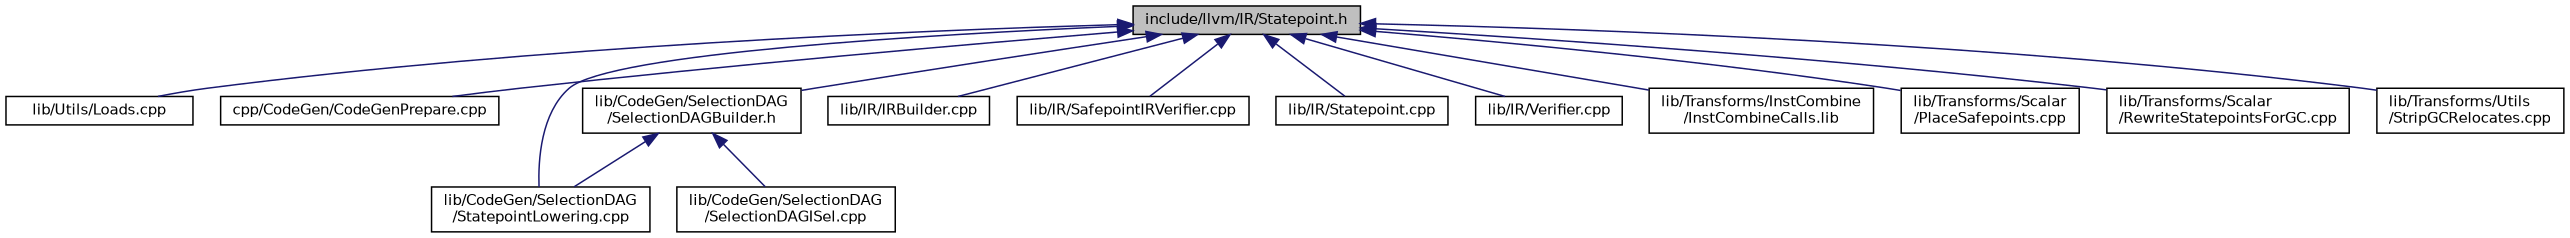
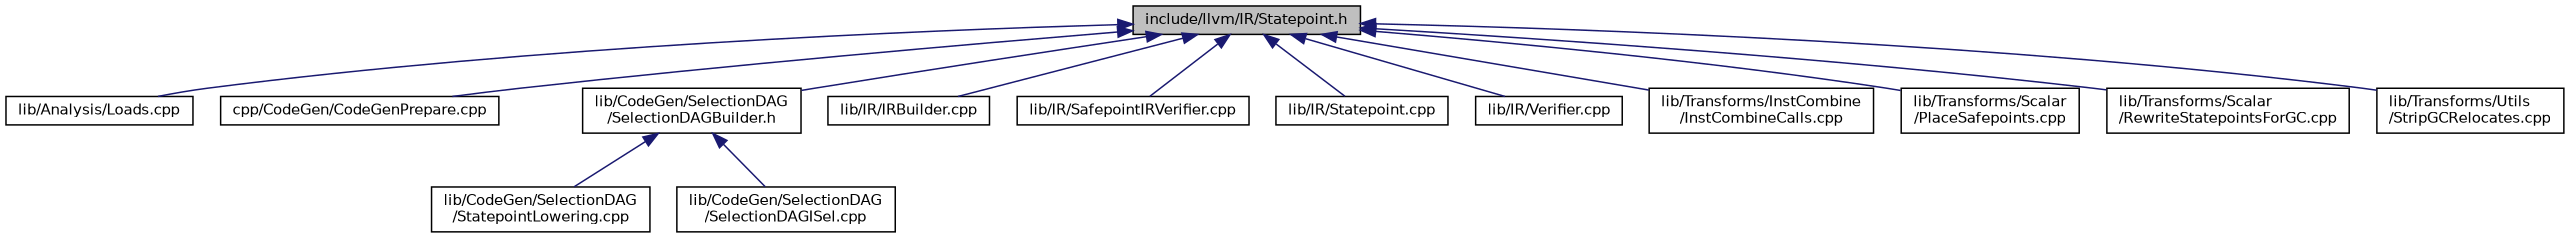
(771, 49) -> none
(99, 111) -> (99, 111)
(1761, 111) -> (1761, 111)
